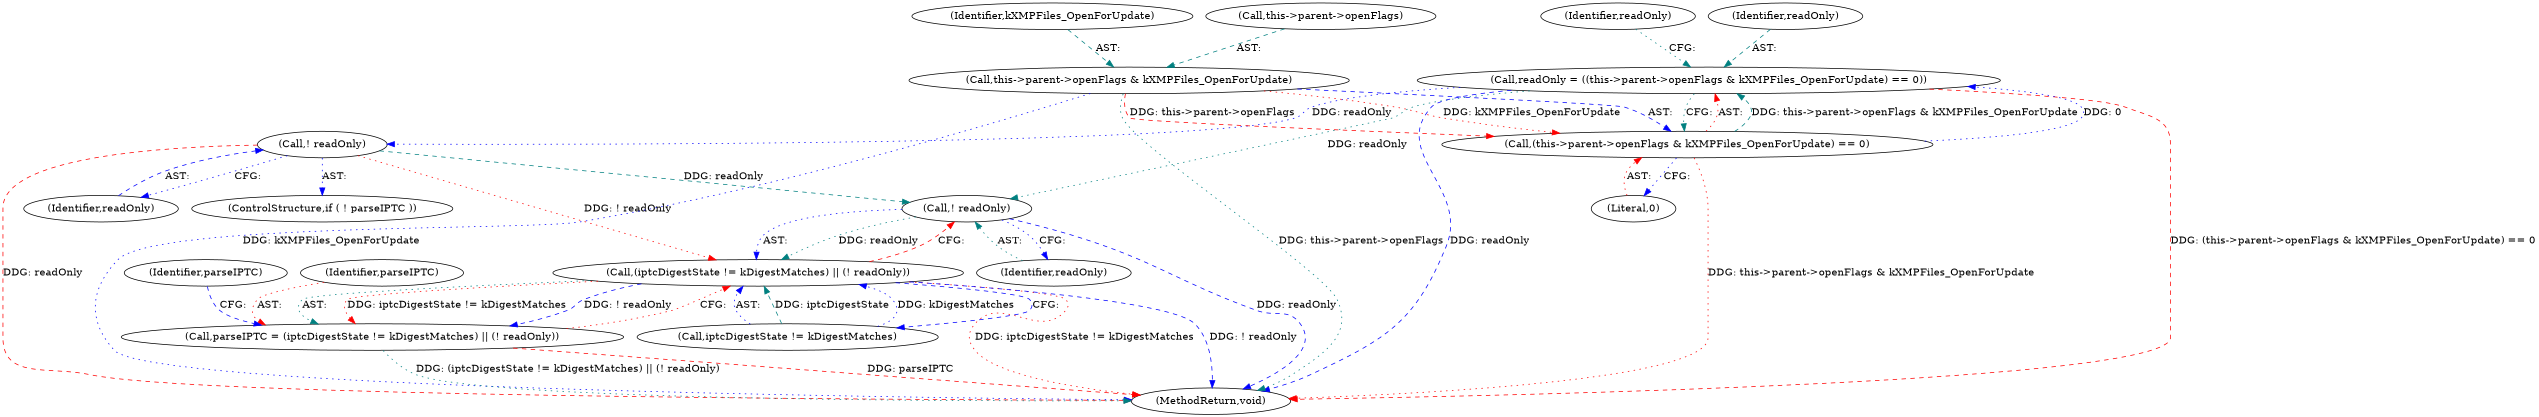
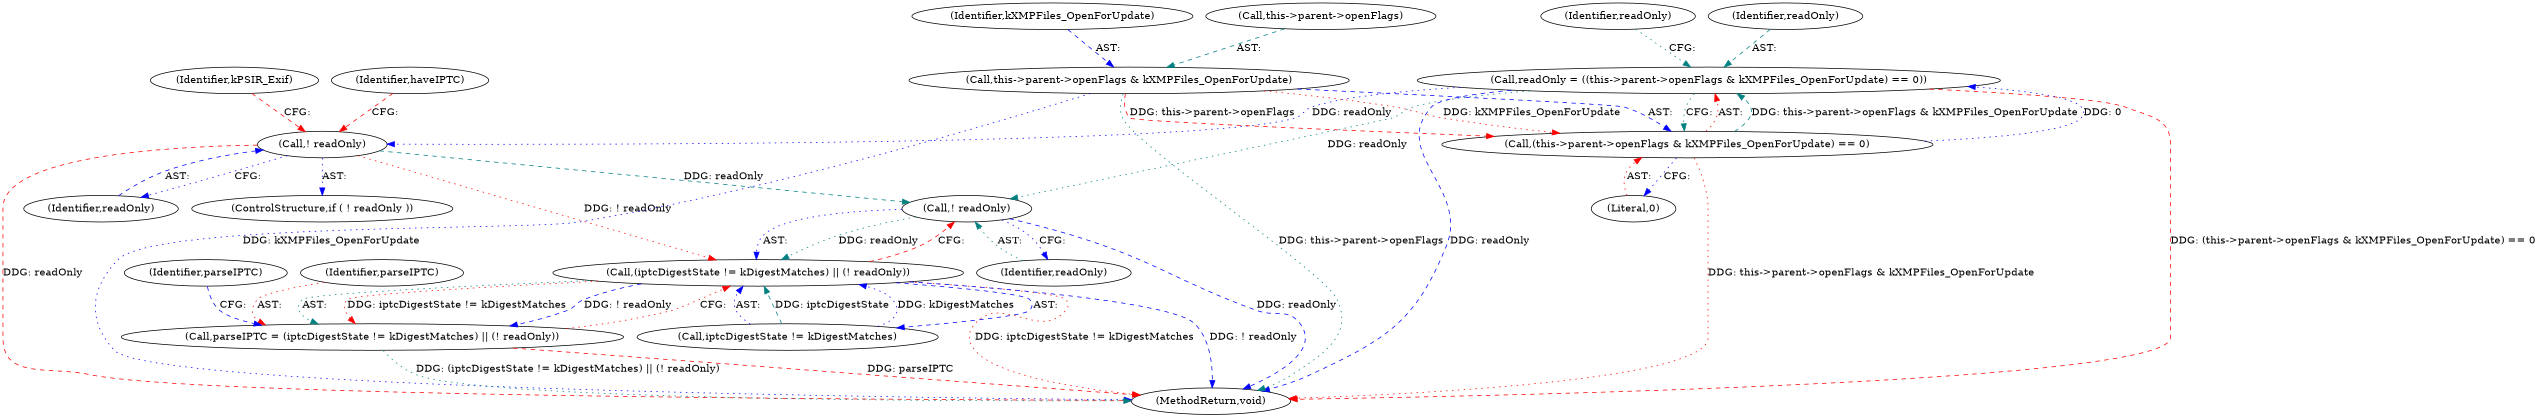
(1088, 46) -> (1088, 46)
none -> (235, 80)
none -> (410, 80)
(322, 209) -> (322, 209)
(1048, 305) -> (1048, 305)
